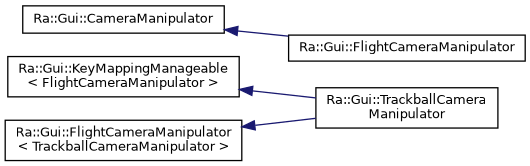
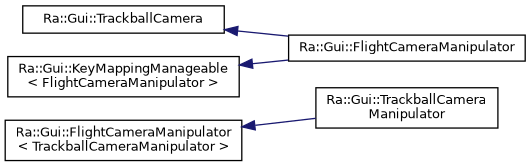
(123, 19) -> (123, 19)
(284, 94) -> (270, 62)
